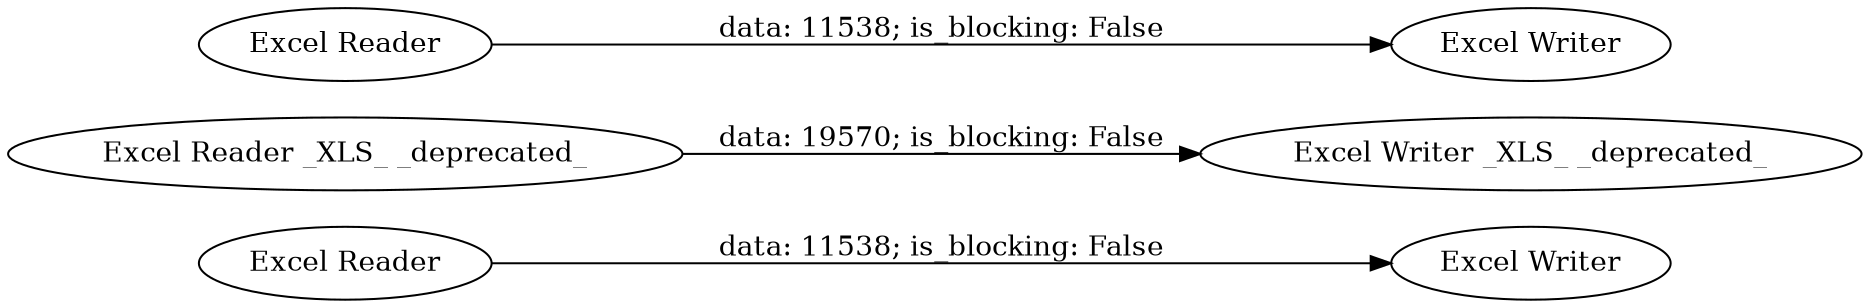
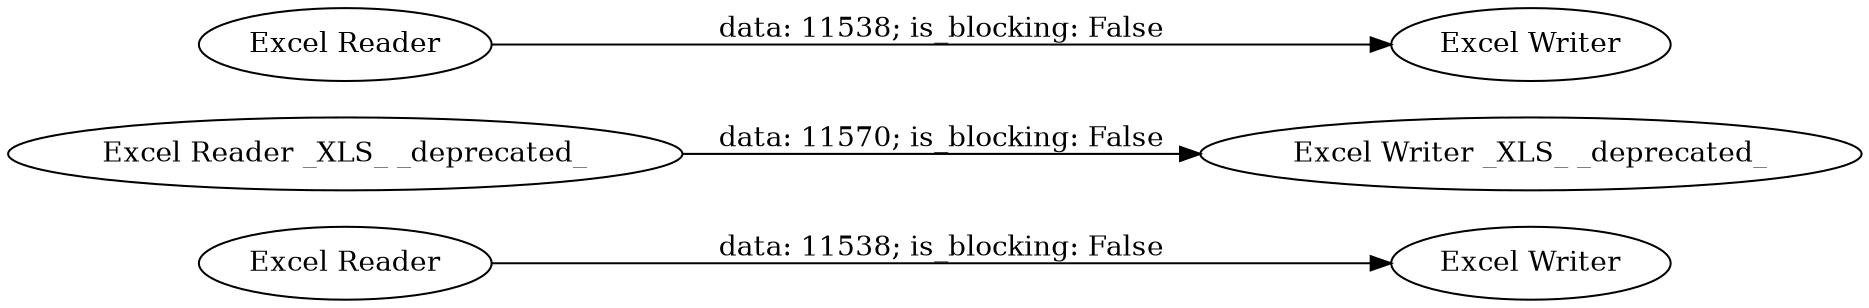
(941, 139) -> (941, 139)
